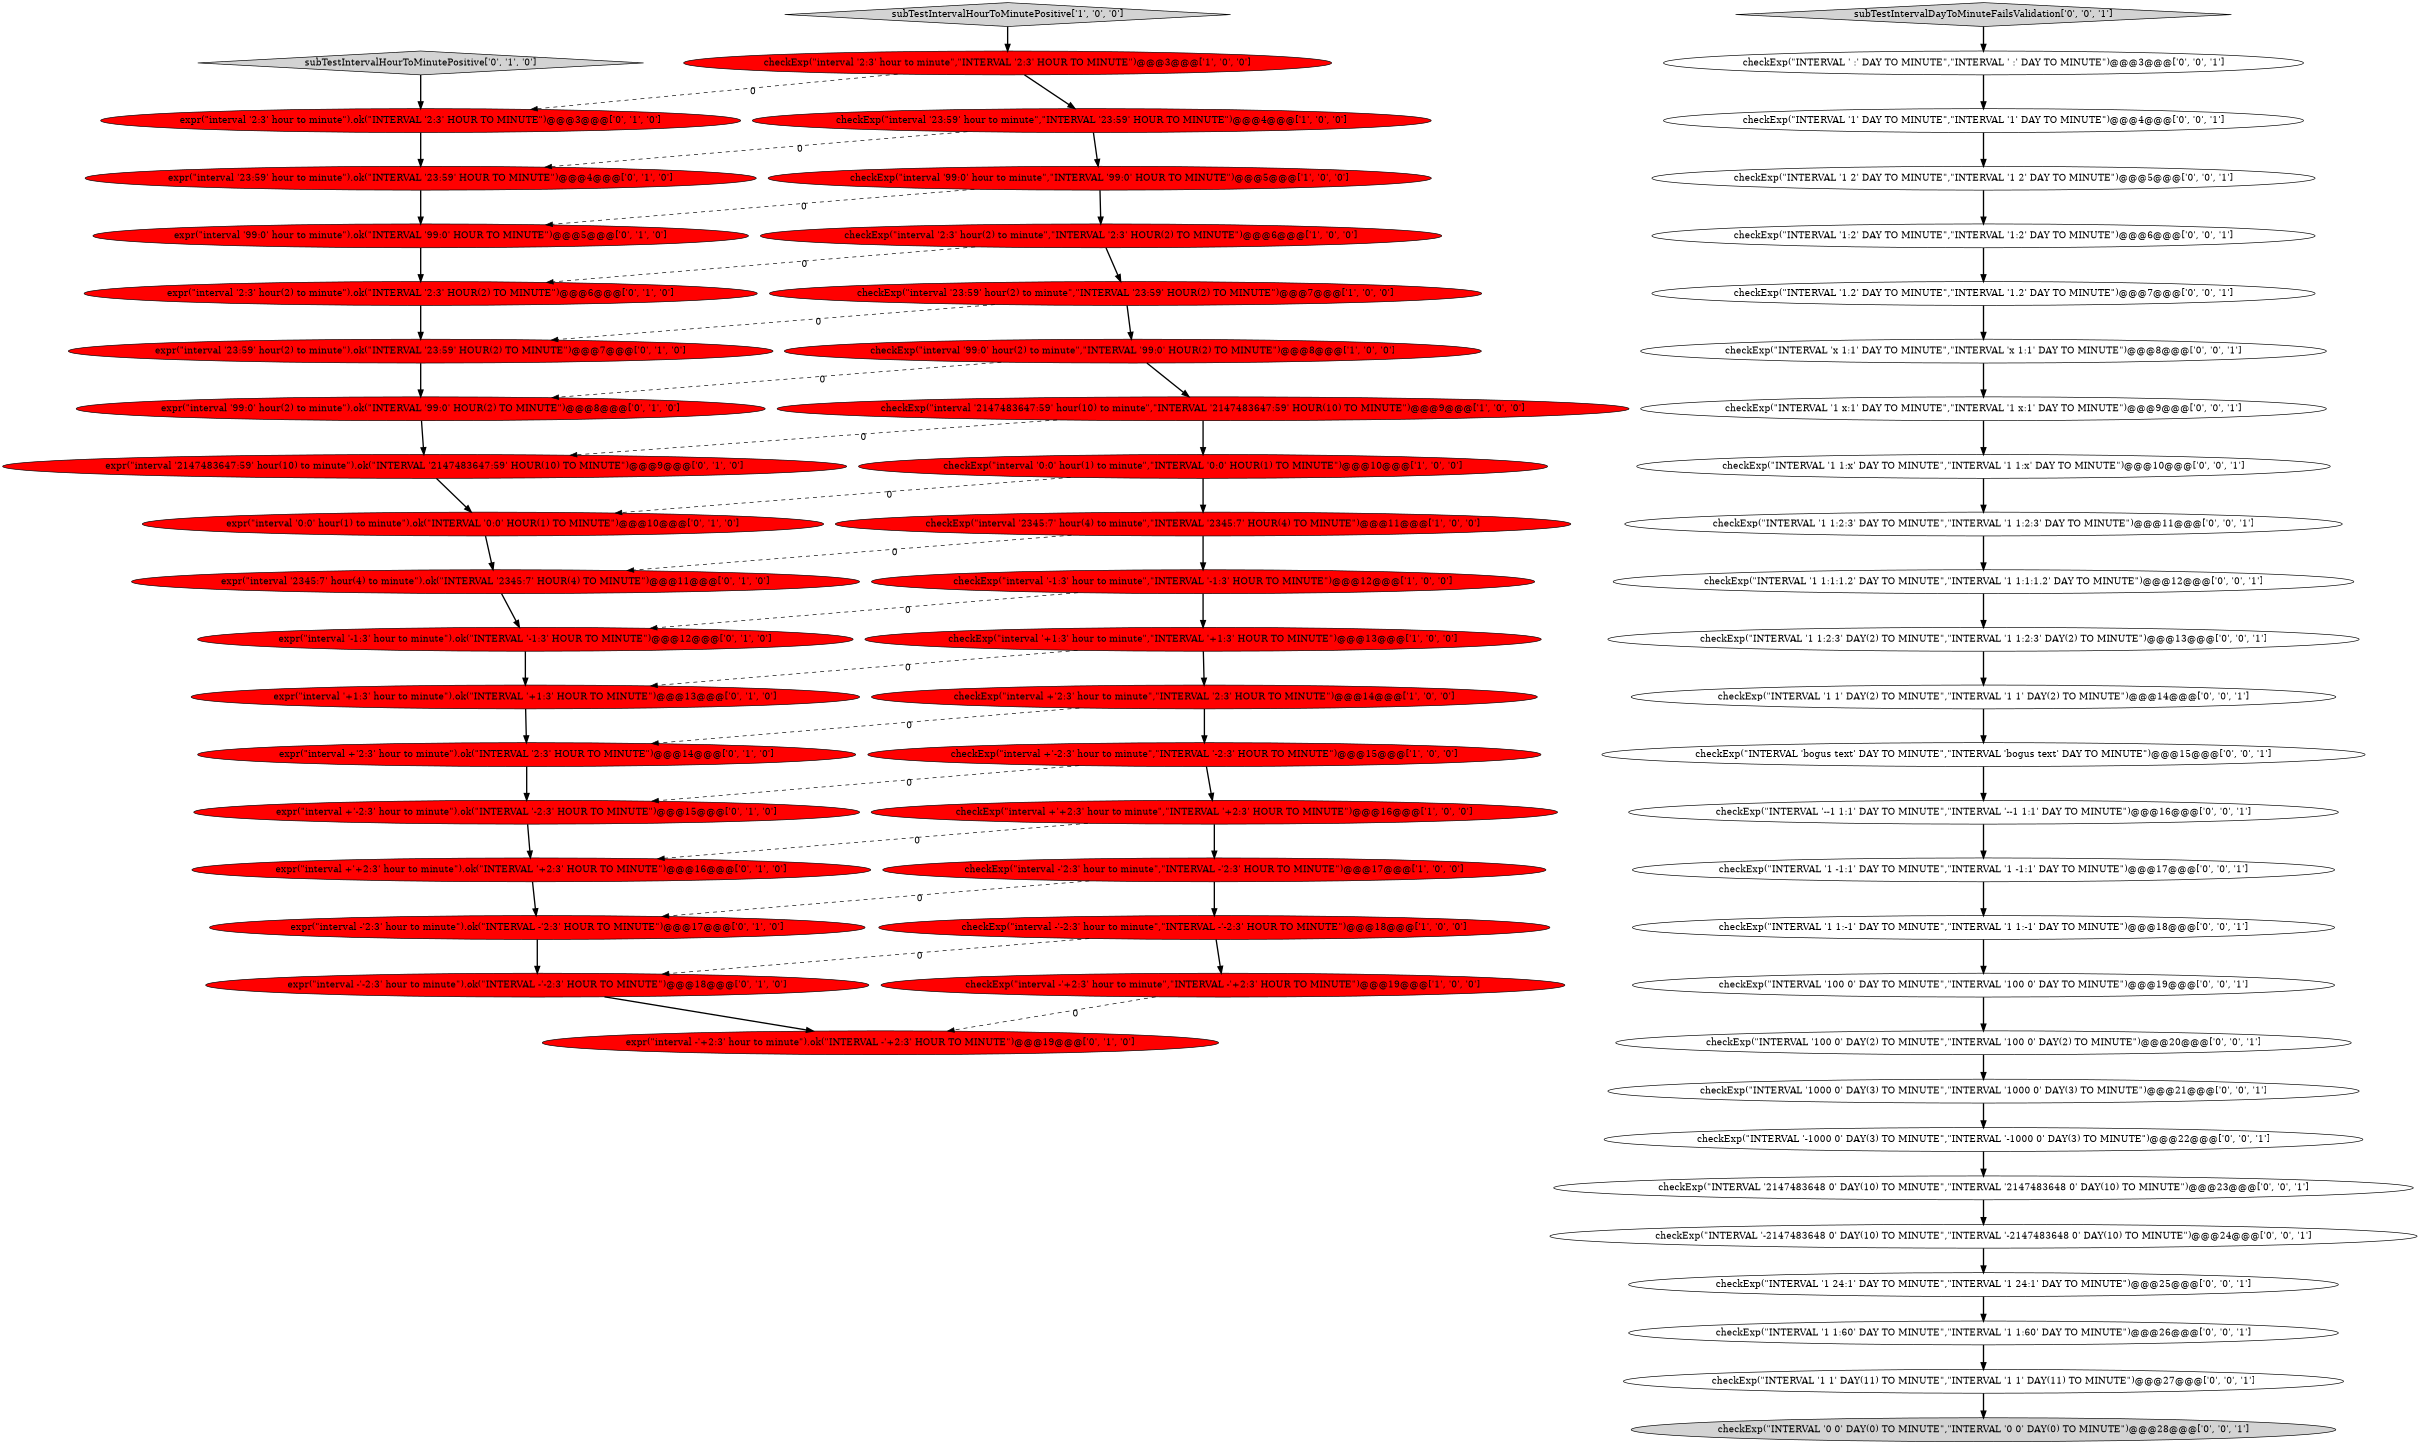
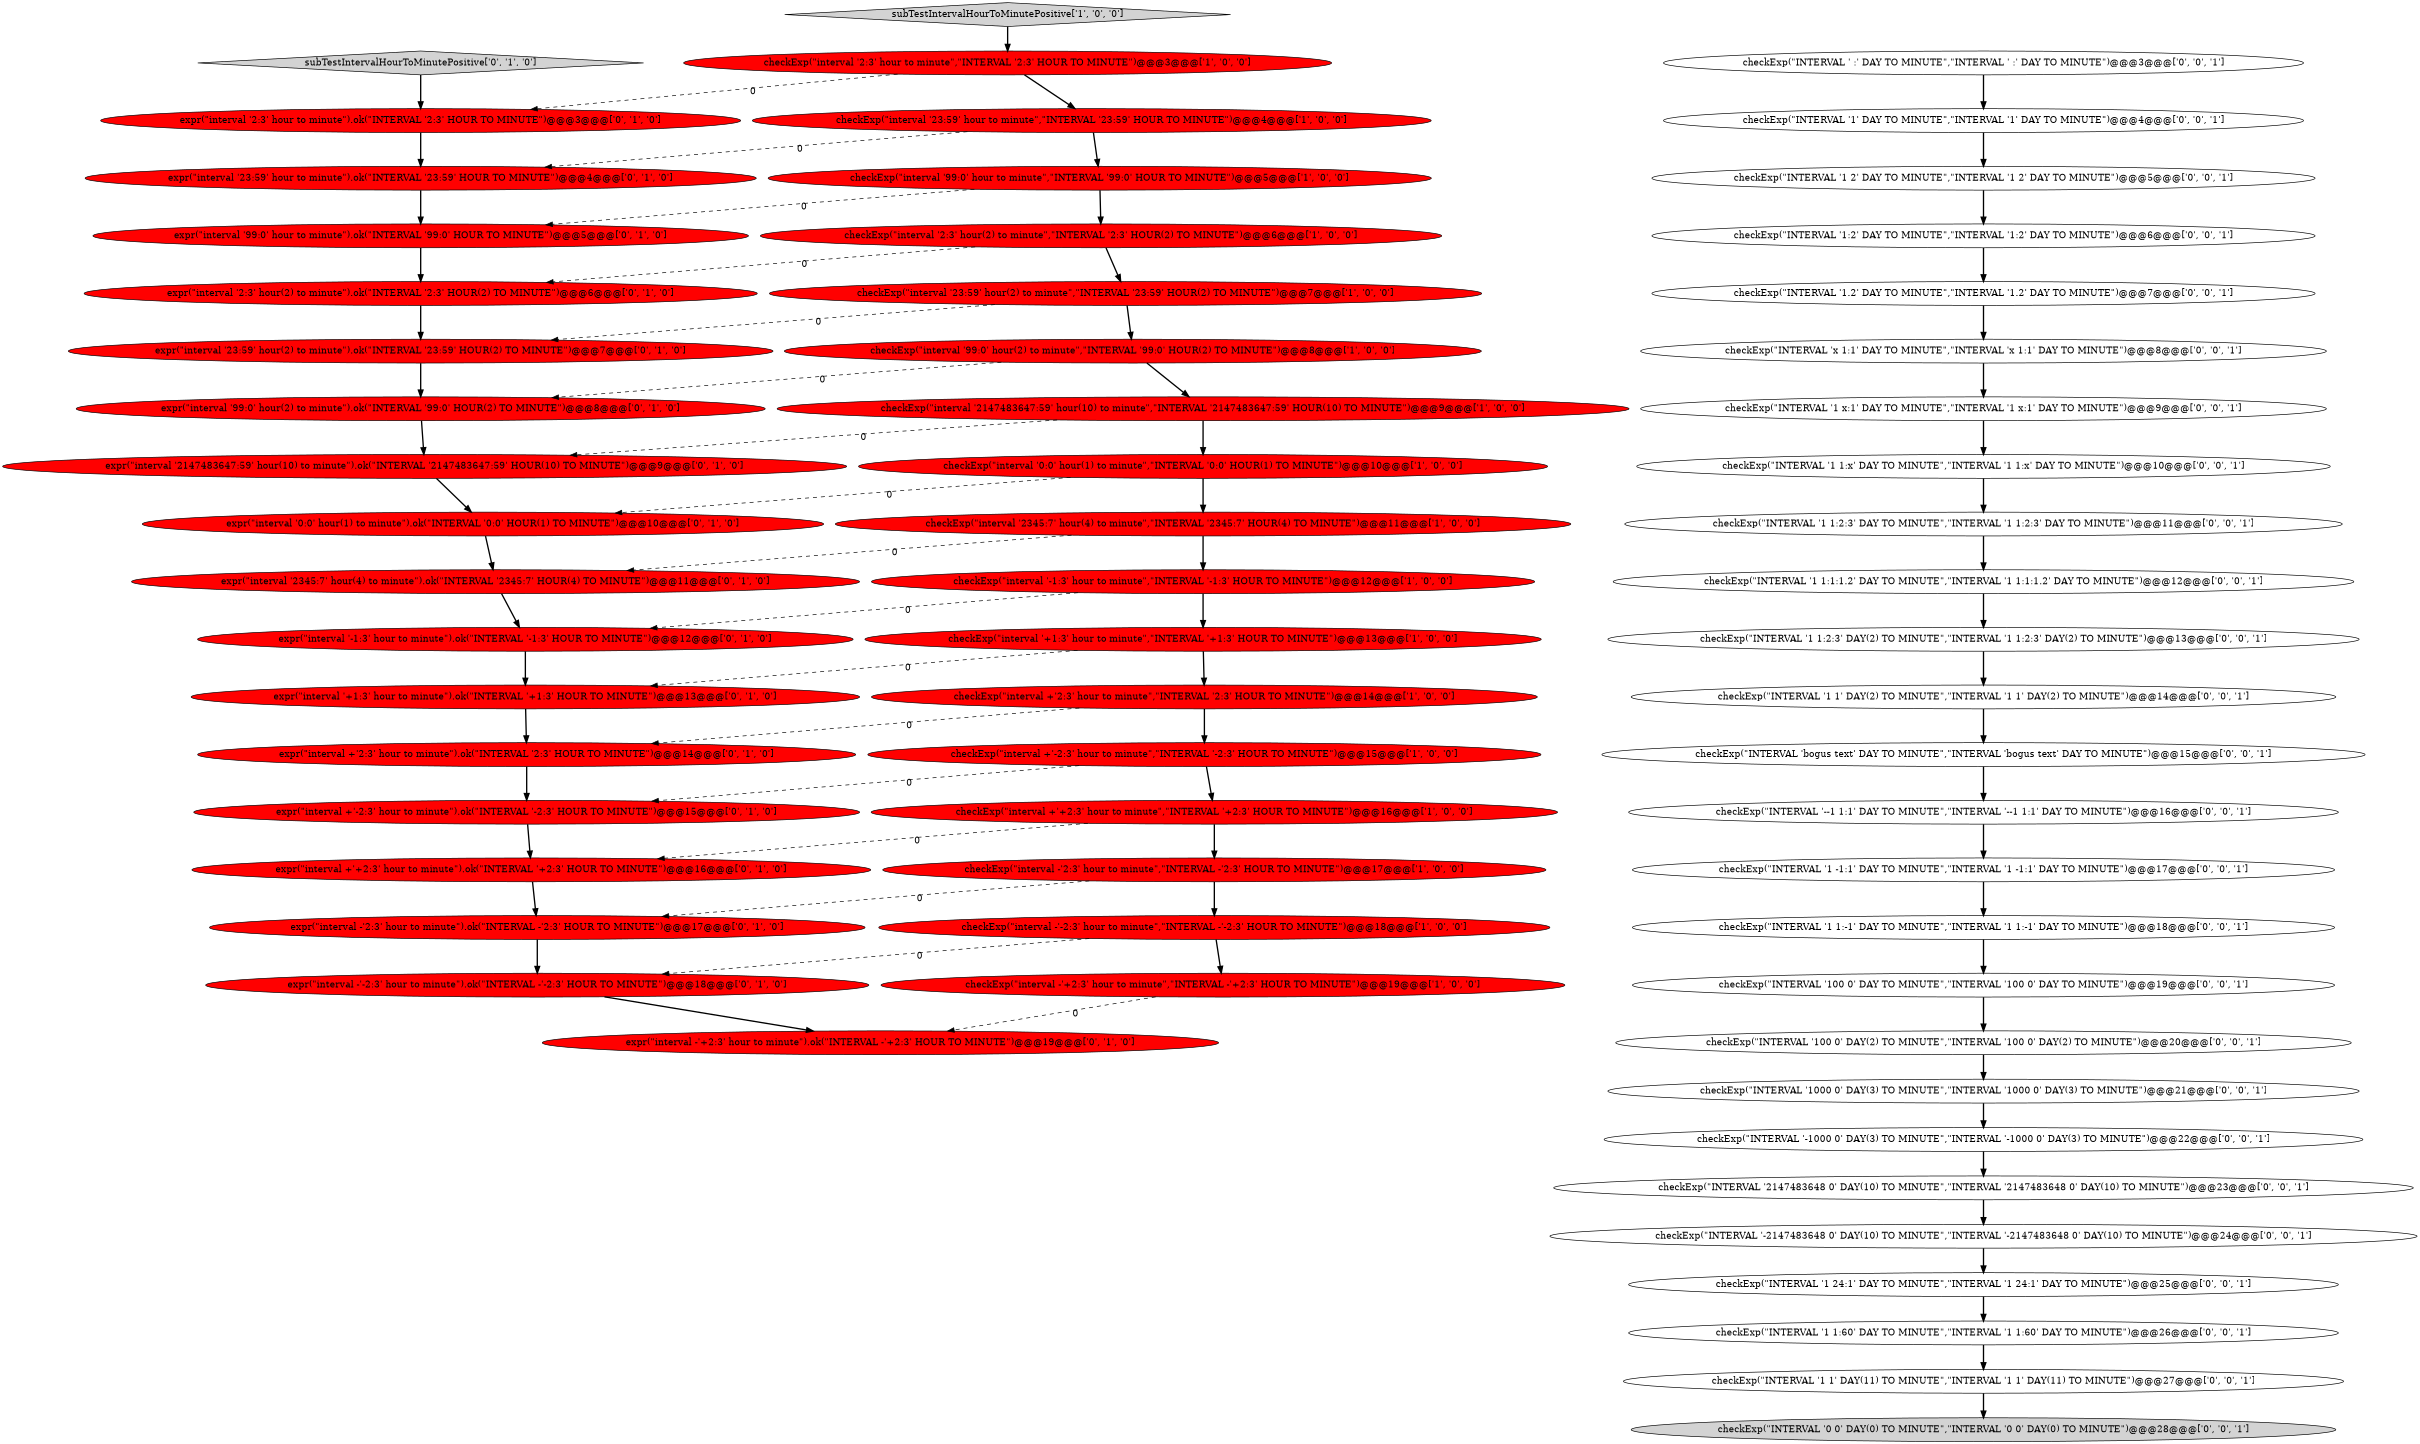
(1984, 15) -> none
